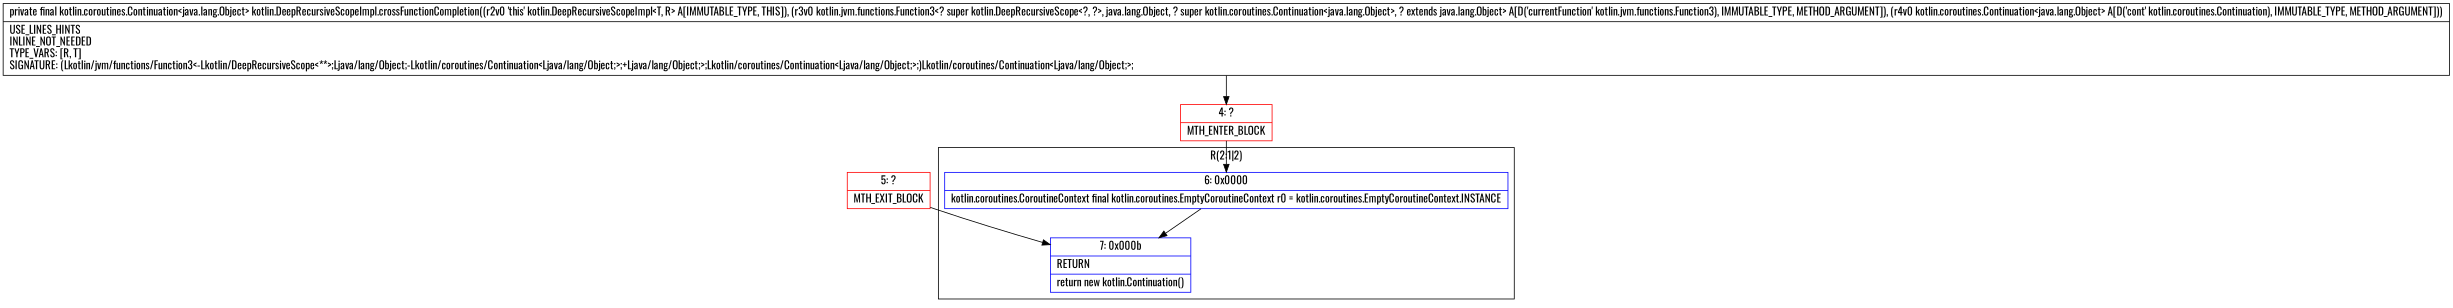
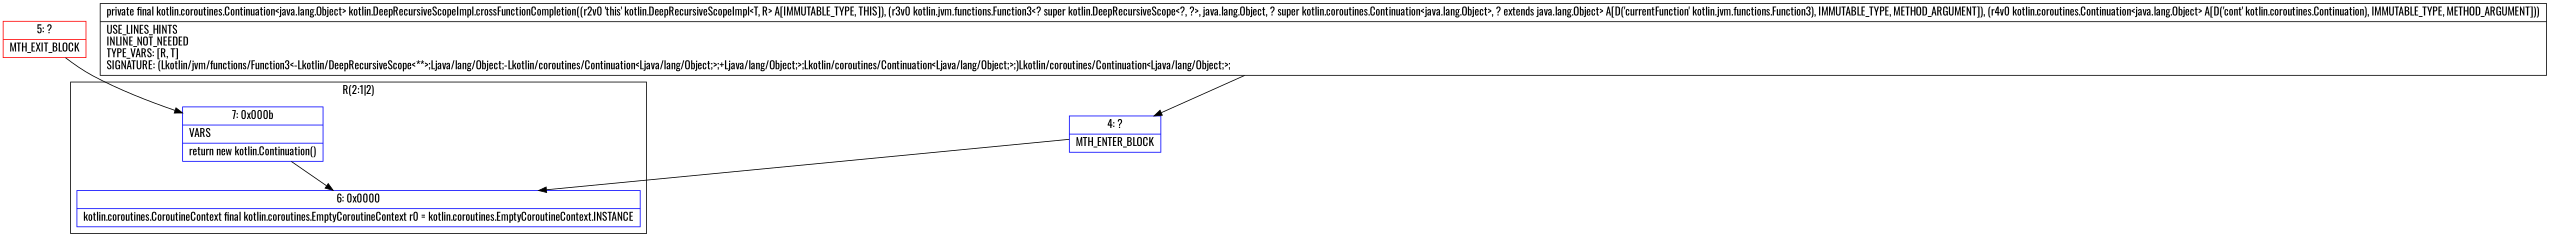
(1226, 123) -> (1115, 134)
(1183, 221) -> (309, 174)
(1074, 265) -> (200, 134)
